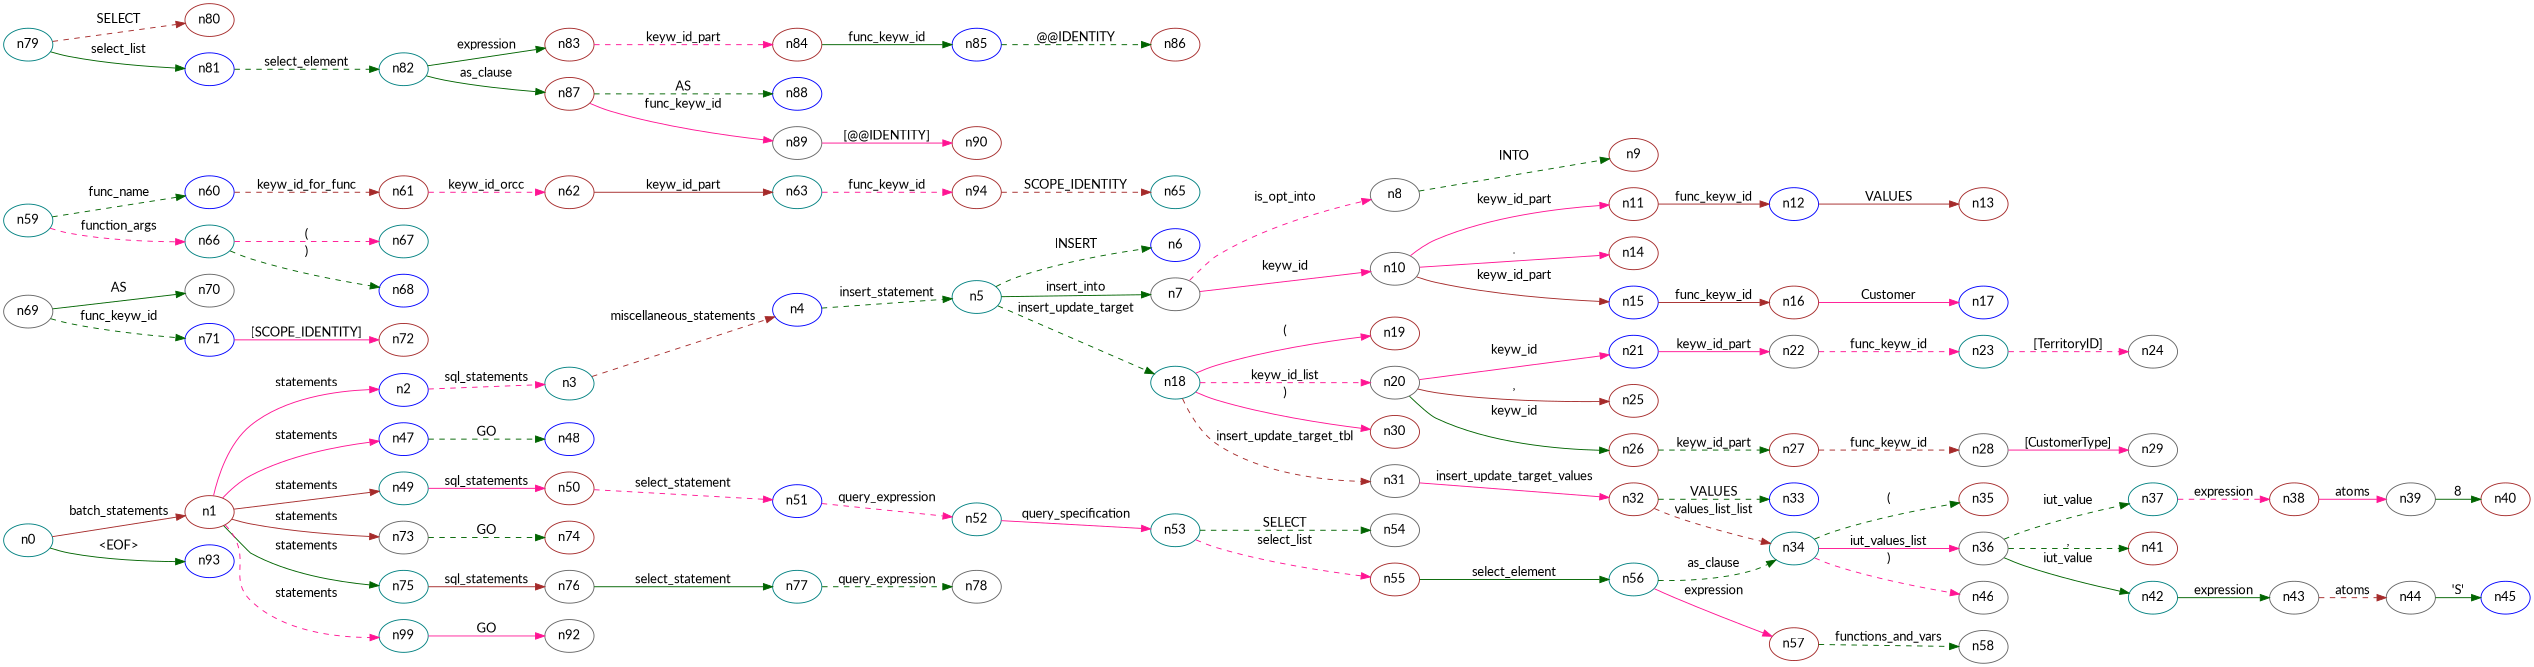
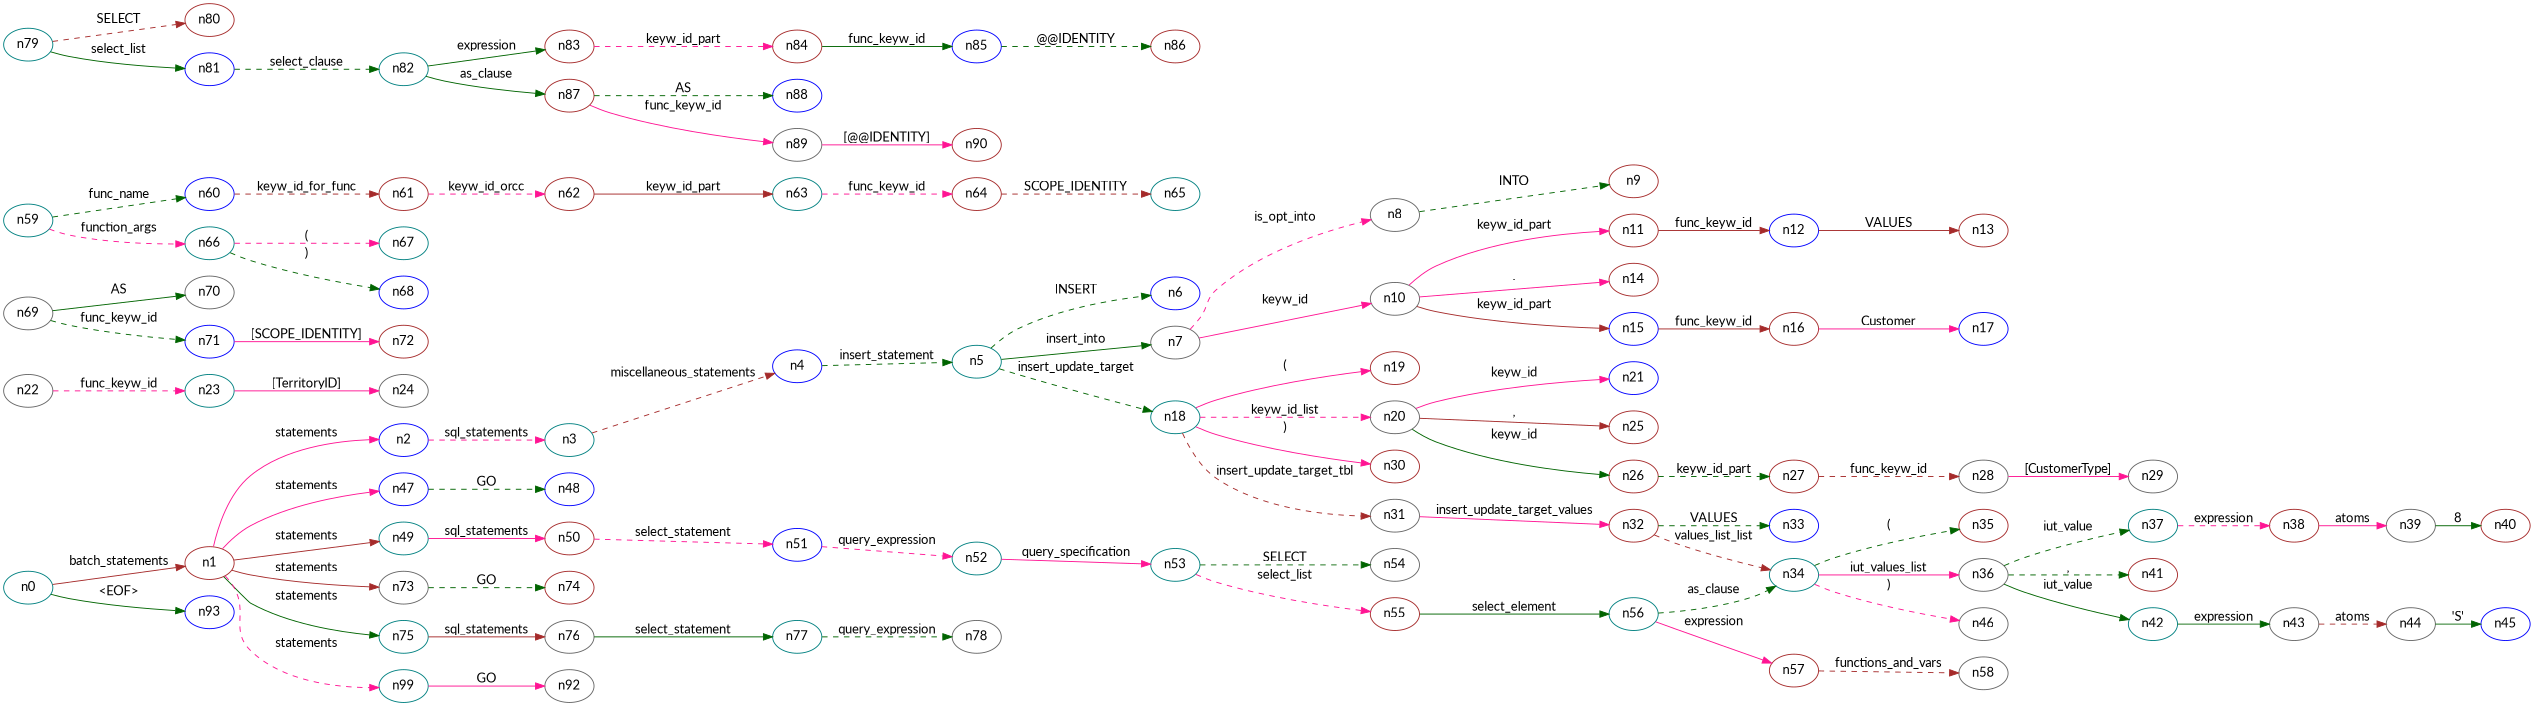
(307, 62) -> (307, 62)
(977, 192) -> (977, 194)
(1709, 352) -> none
(2064, 352) -> (302, 391)
(1884, 645) -> (1884, 672)
